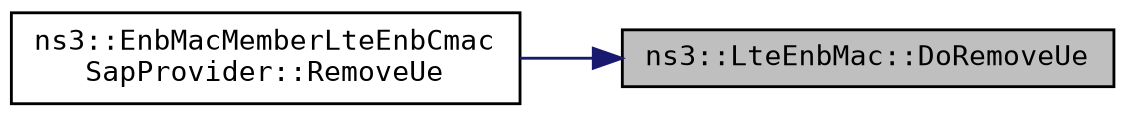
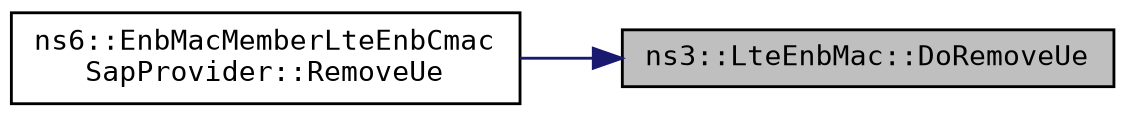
(266, 58) -> (266, 58)
